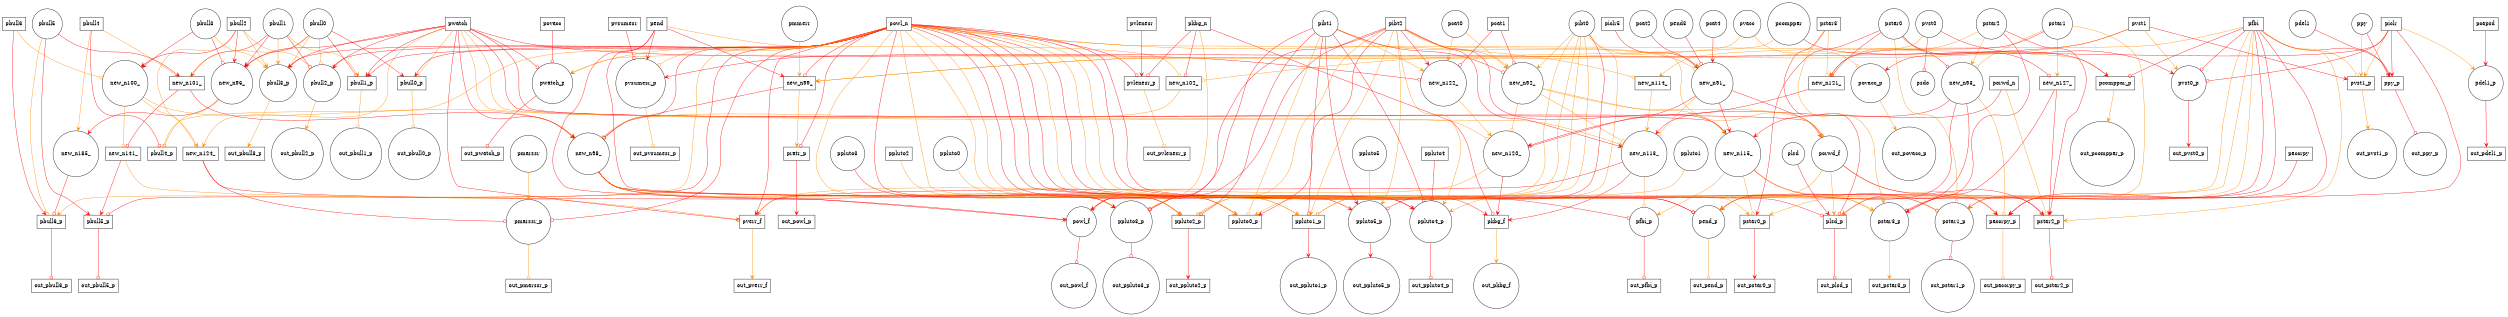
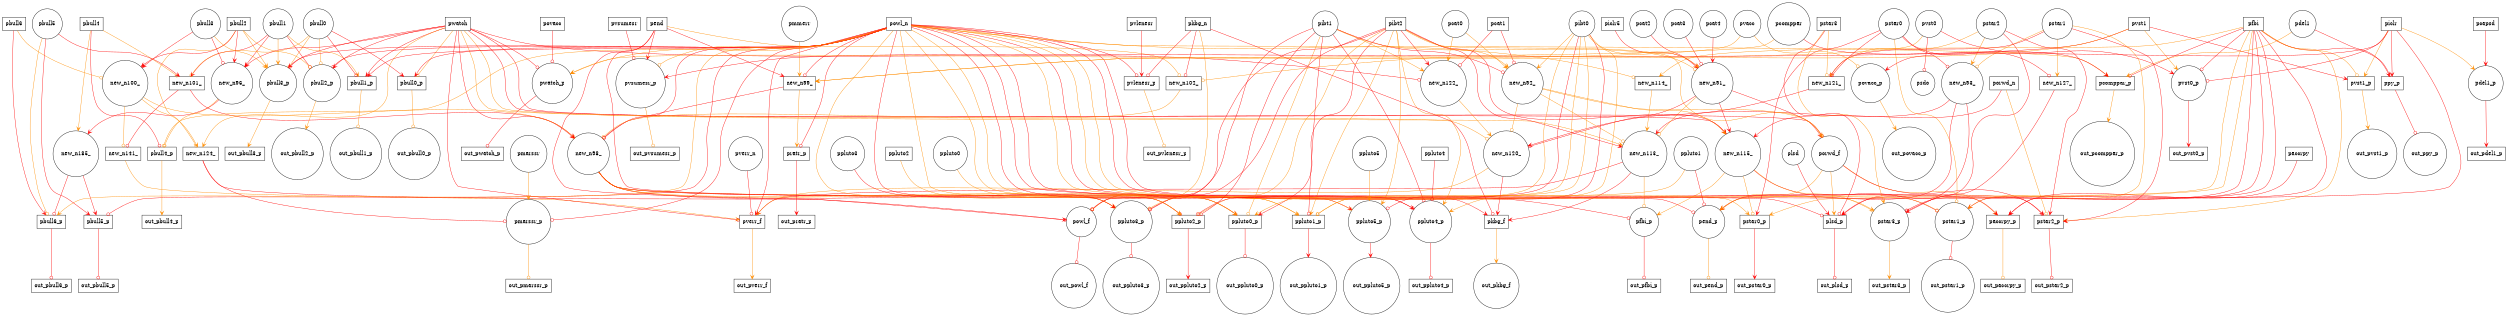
(1678, 24) -> (1678, 24)
(2362, 24) -> none
(278, 51) -> none
none -> (2211, 53)
(1334, 125) -> none
(2052, 151) -> (2162, 127)
(2002, 152) -> none
none -> (746, 154)
(1053, 181) -> (1699, 187)
(111, 186) -> (89, 194)
(1537, 189) -> (1537, 189)
(2228, 189) -> (2228, 189)
(1858, 198) -> (1858, 198)
none -> (162, 222)
(797, 222) -> (797, 222)
none -> (1245, 286)
